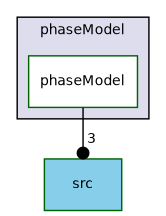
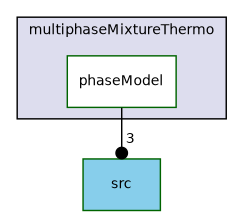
(83, 31) -> (122, 31)
